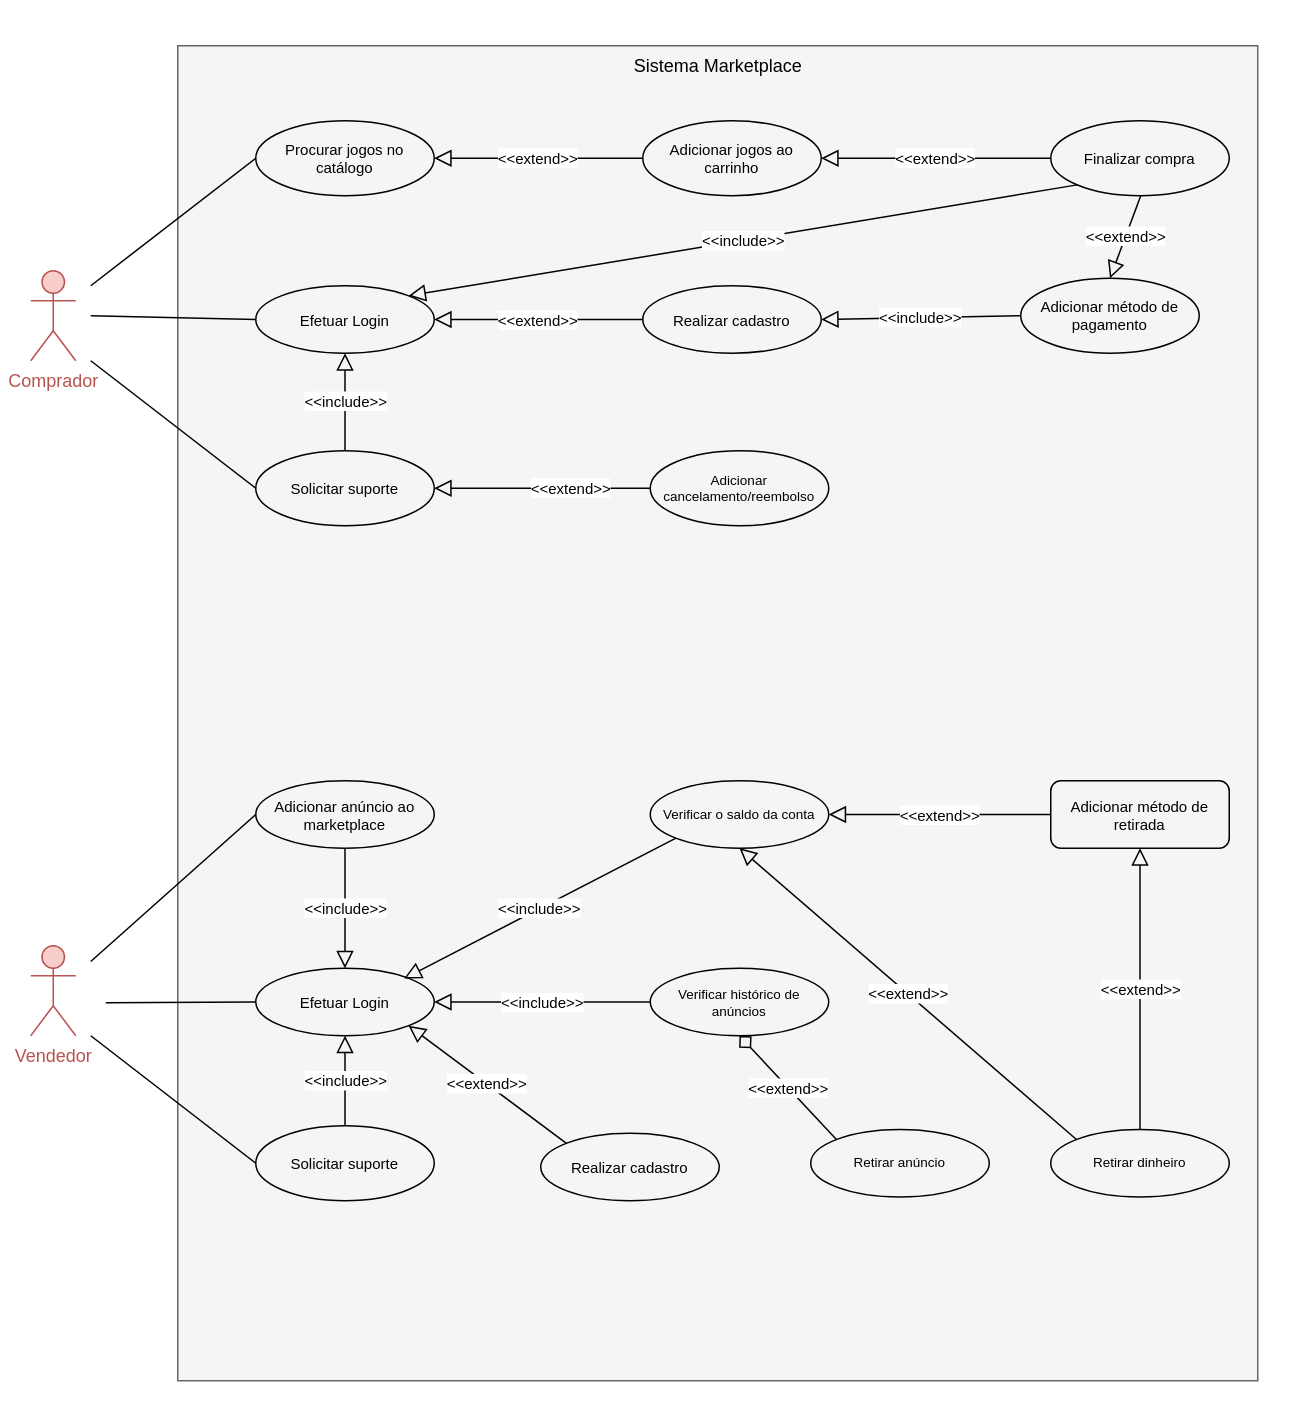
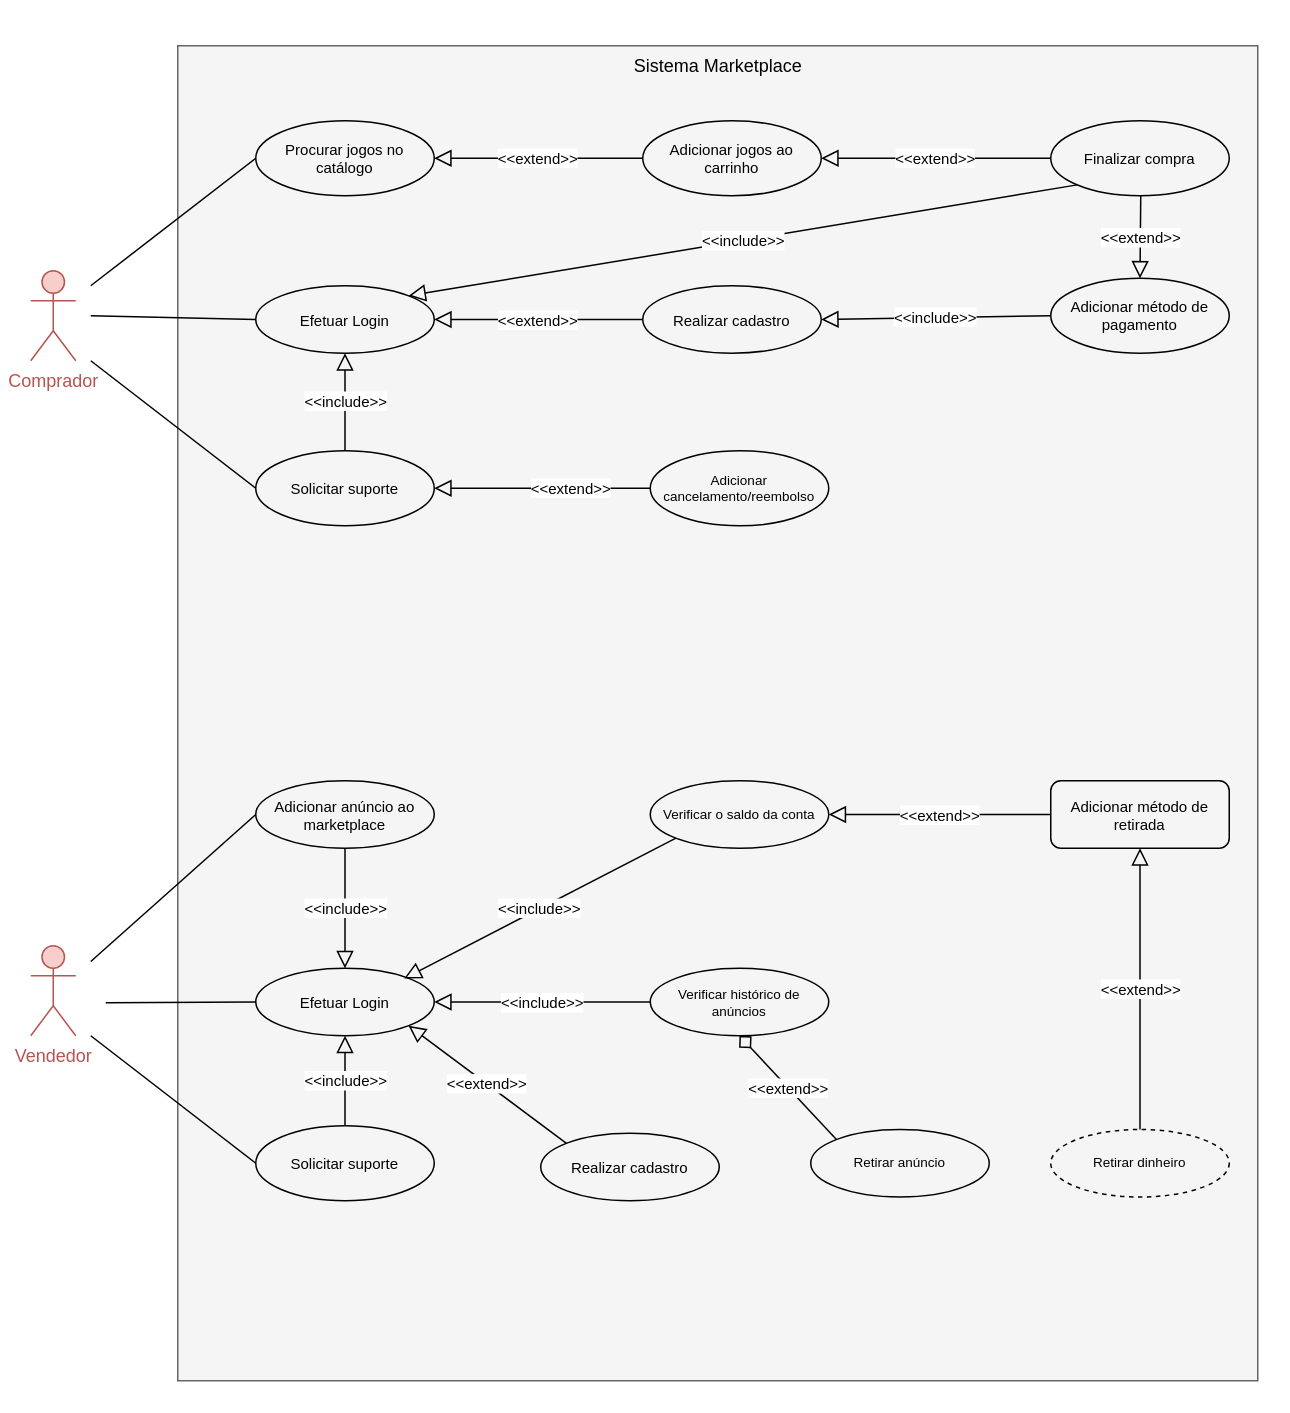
(1110, 316) -> (1140, 316)
(914, 999) -> none
(1140, 1163) -> (1140, 1163)
